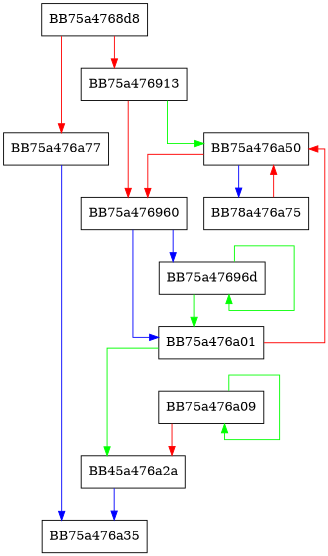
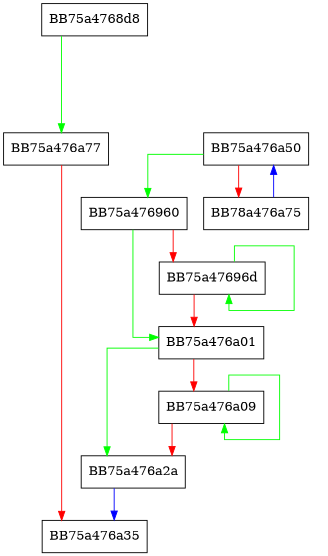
(61, 80) -> (61, 80)
(134, 84) -> none
(159, 154) -> (159, 154)
(239, 177) -> (239, 177)
(274, 186) -> (274, 186)
(173, 241) -> (173, 241)
(325, 273) -> (194, 370)
(133, 292) -> (133, 292)
(194, 306) -> (194, 306)
(62, 338) -> (62, 338)
(133, 472) -> (133, 472)
